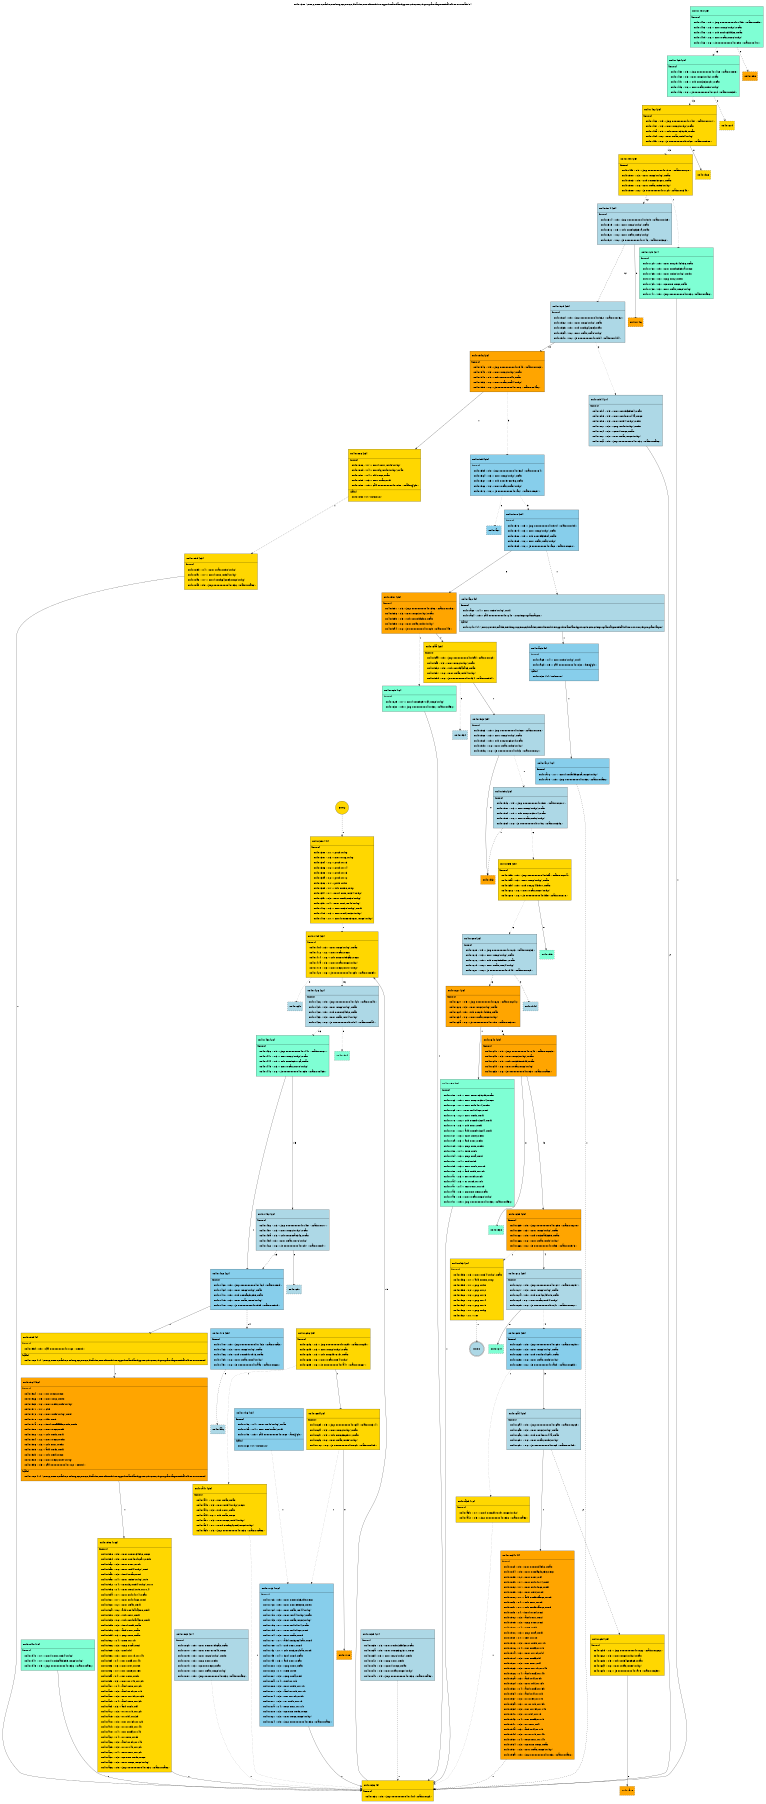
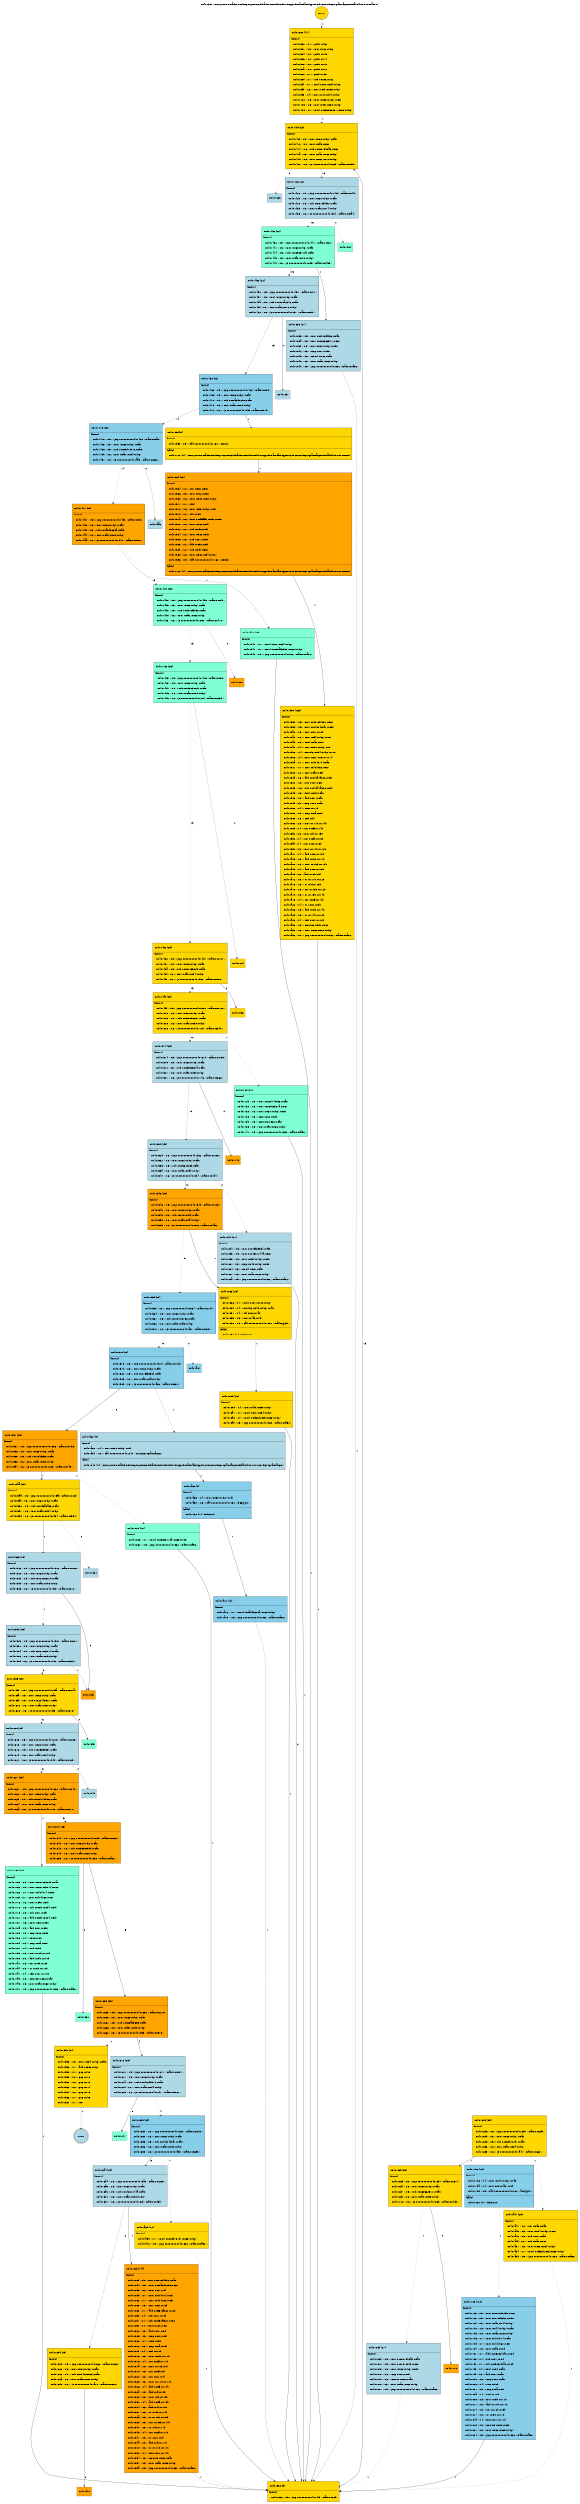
none -> (109, 524)
(260, 1171) -> (324, 293)
(325, 1516) -> (415, 2274)
